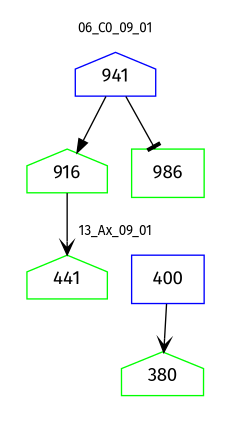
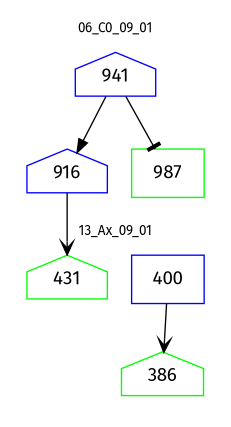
(67, 173) -> (67, 173)
(168, 173) -> (168, 173)
(67, 279) -> (67, 279)
(163, 376) -> (163, 376)
